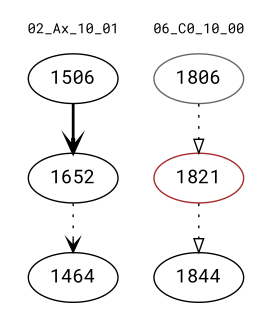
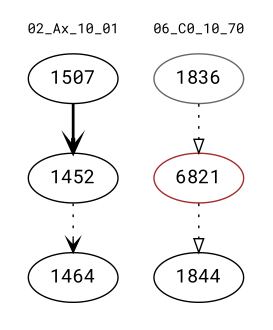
(199, 30) -> (199, 30)
(73, 79) -> (73, 79)
(199, 79) -> (199, 79)
(73, 178) -> (73, 178)
(199, 178) -> (199, 178)
